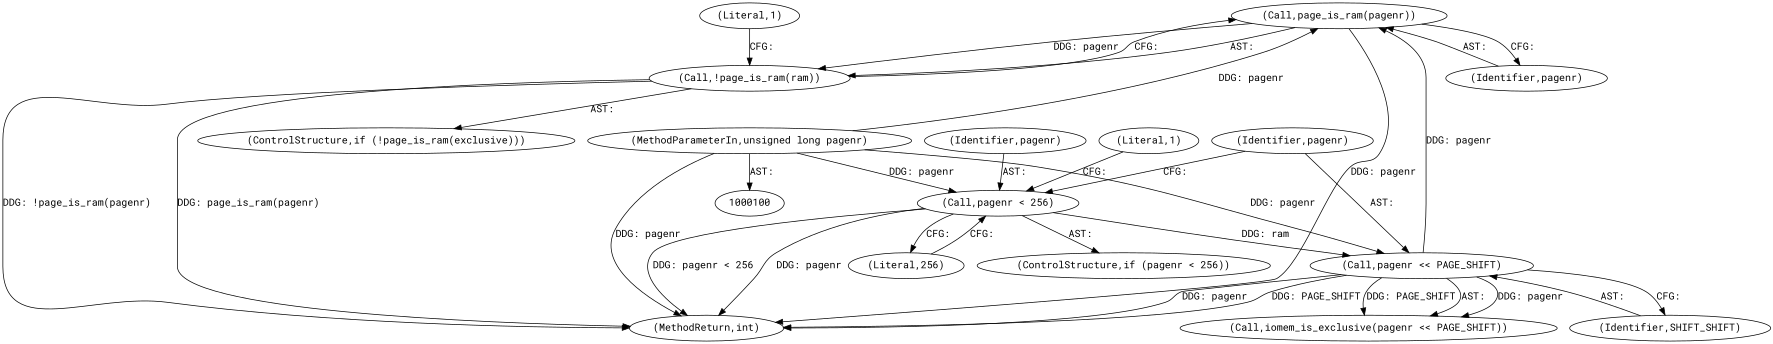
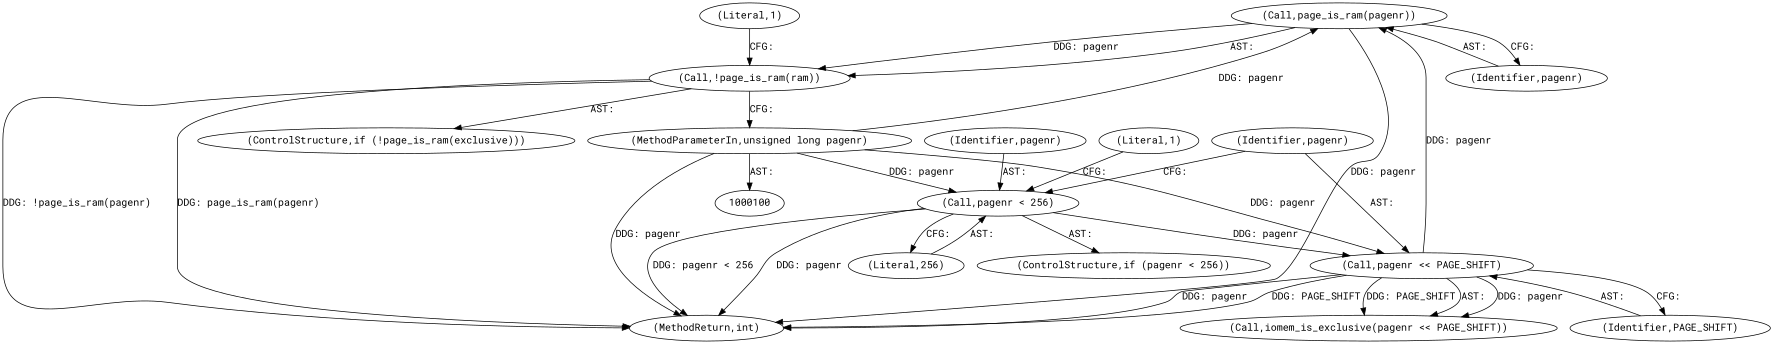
(1119, 52) -> (750, 106)
(985, 234) -> (985, 234)
(1266, 234) -> (1266, 234)
(1670, 328) -> (1670, 328)
